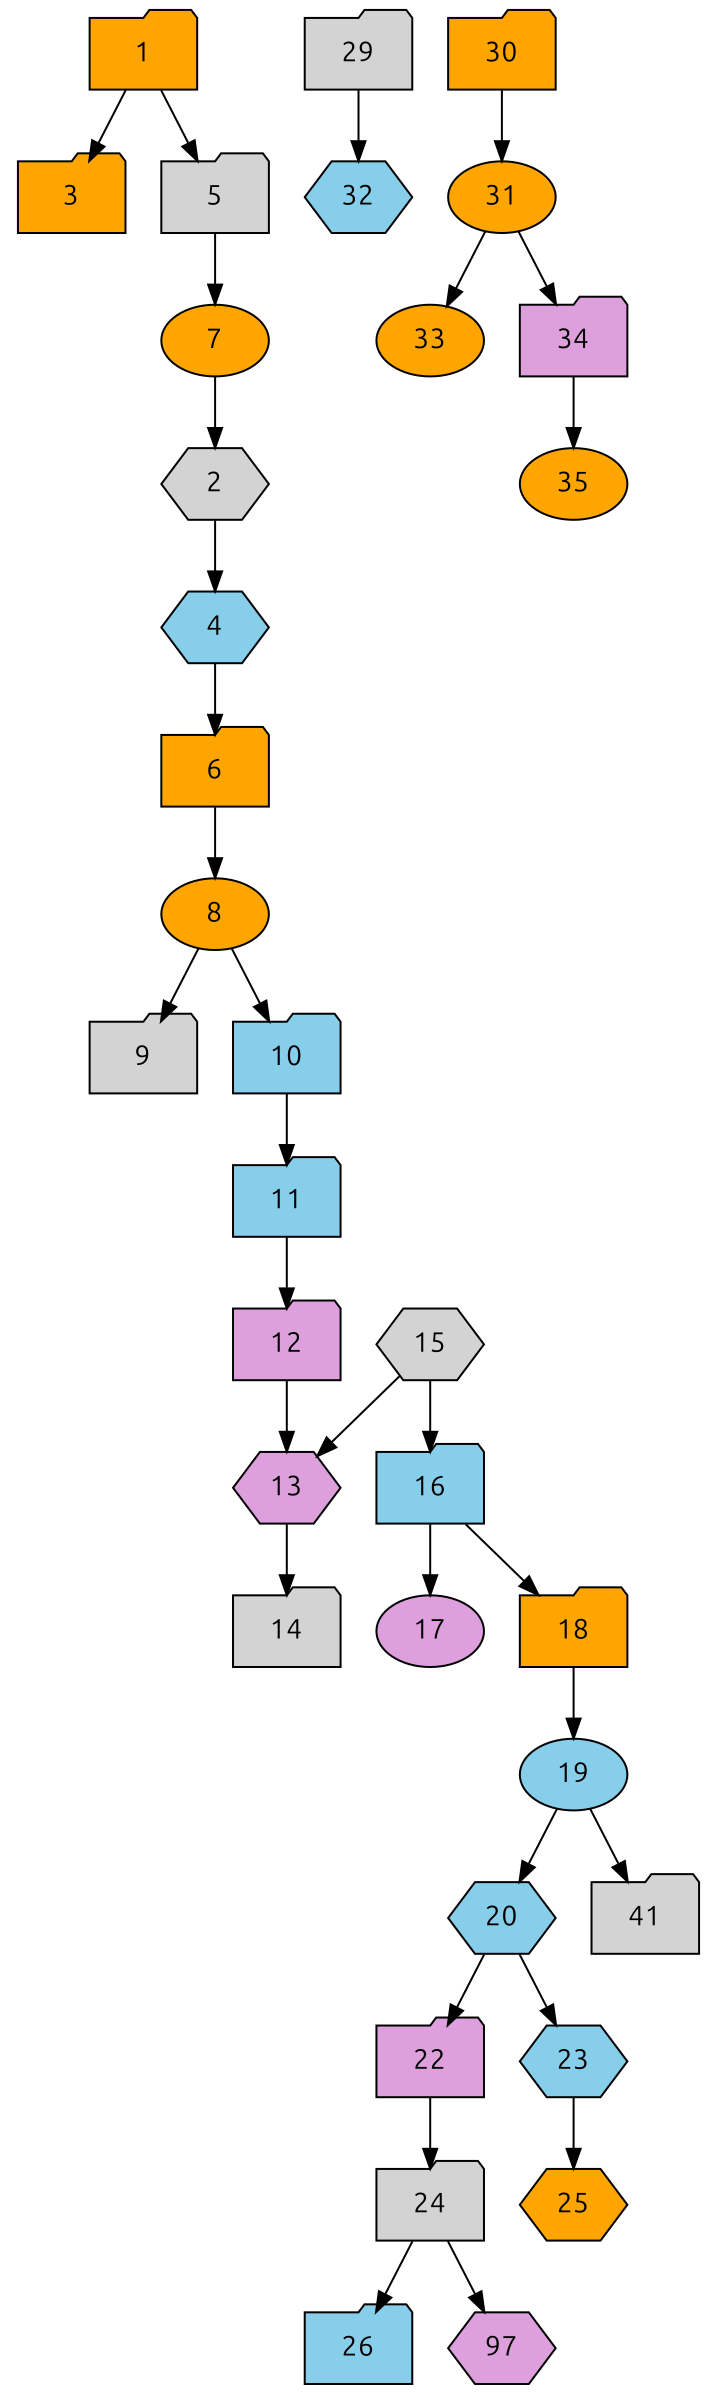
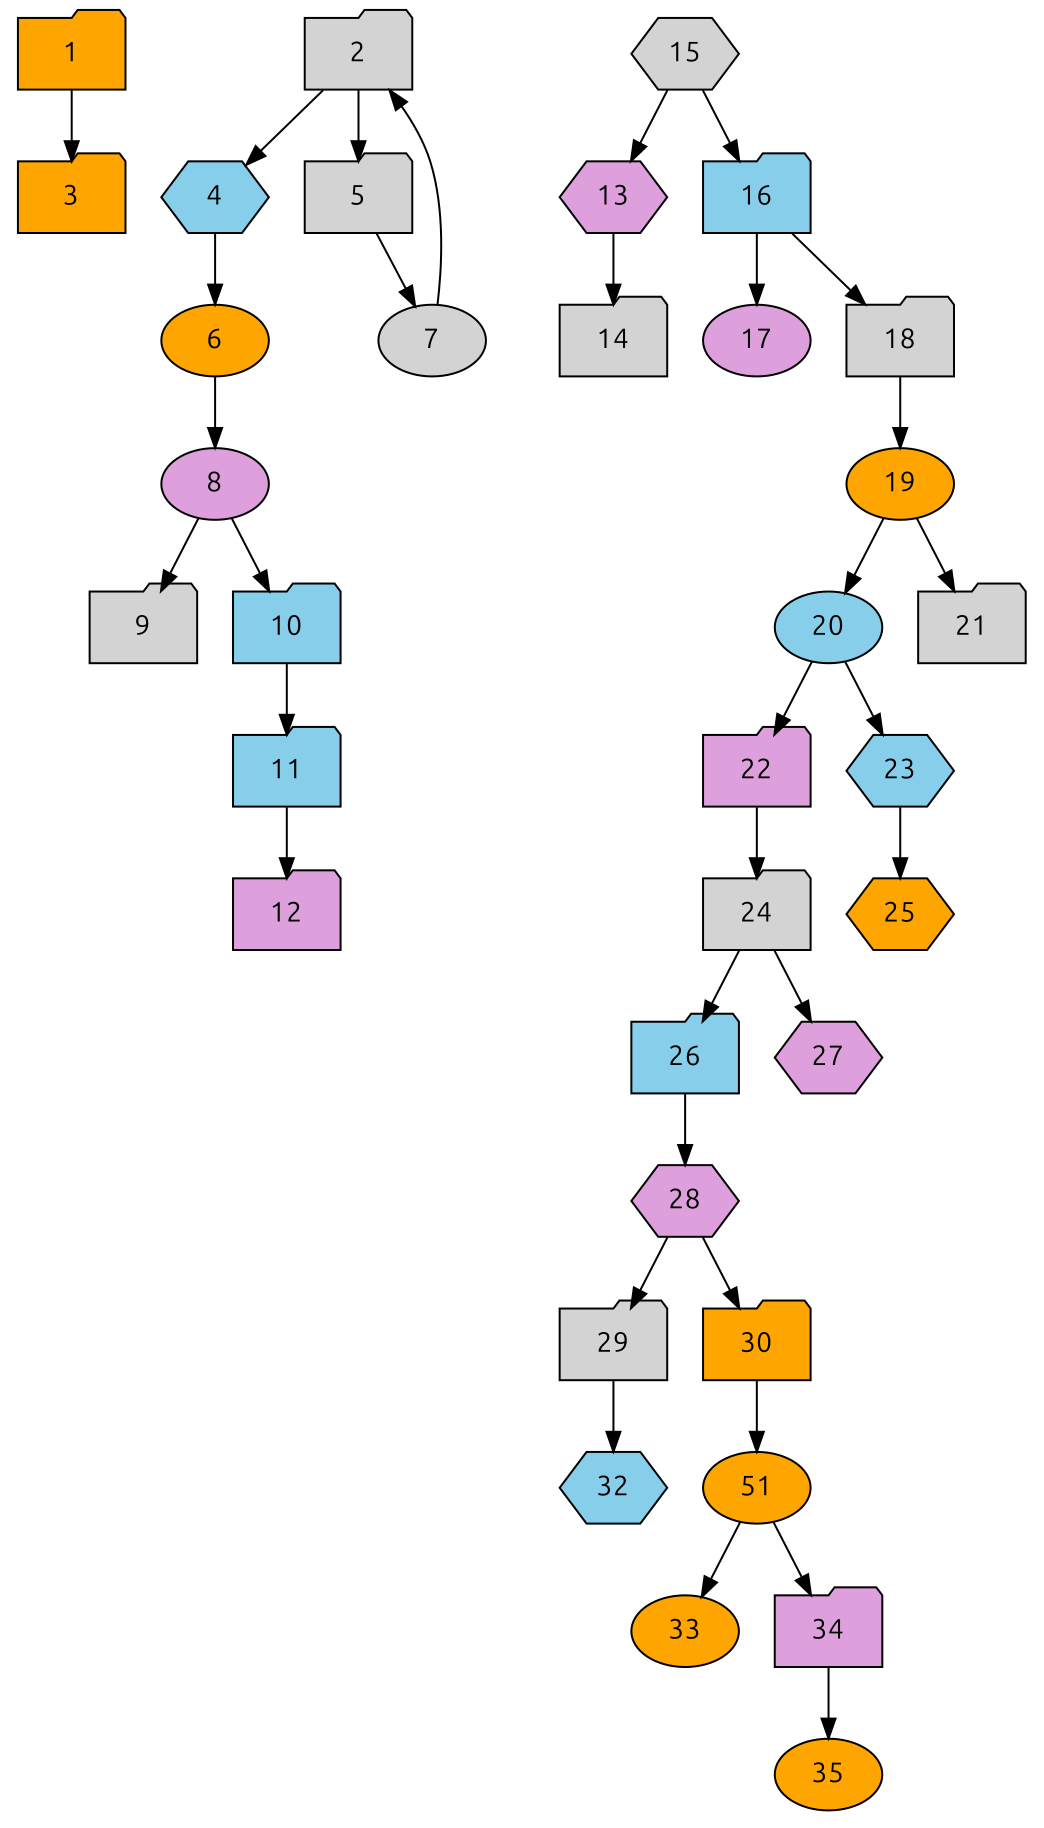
(175, 117) -> (358, 116)
(502, 197) -> (757, 1488)
(215, 341) -> (432, 341)
(215, 484) -> (358, 54)
(215, 771) -> (215, 341)
(215, 914) -> (215, 484)
none -> (685, 1201)
(287, 1406) -> none
(574, 1631) -> (900, 341)
(574, 1775) -> (900, 484)
(502, 1918) -> (829, 627)
(645, 1918) -> (972, 627)
(502, 2348) -> (829, 1058)
